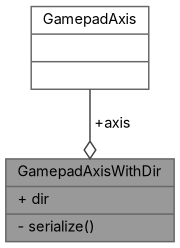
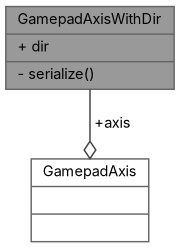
(90, 115) -> (90, 115)
